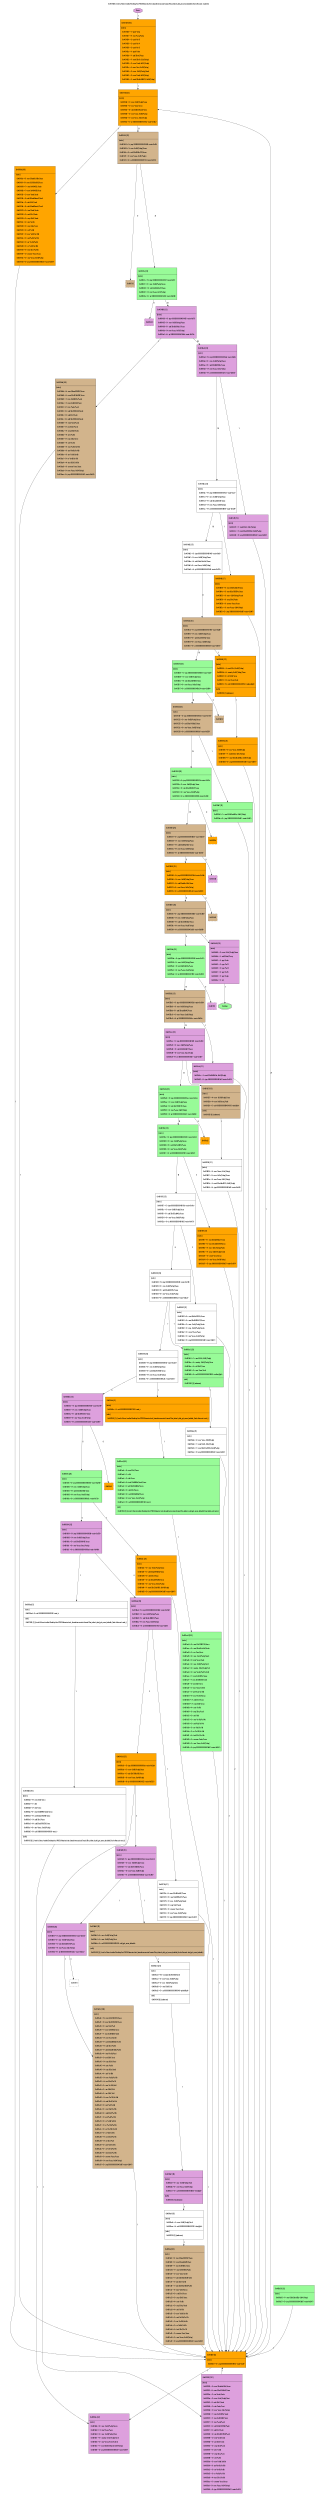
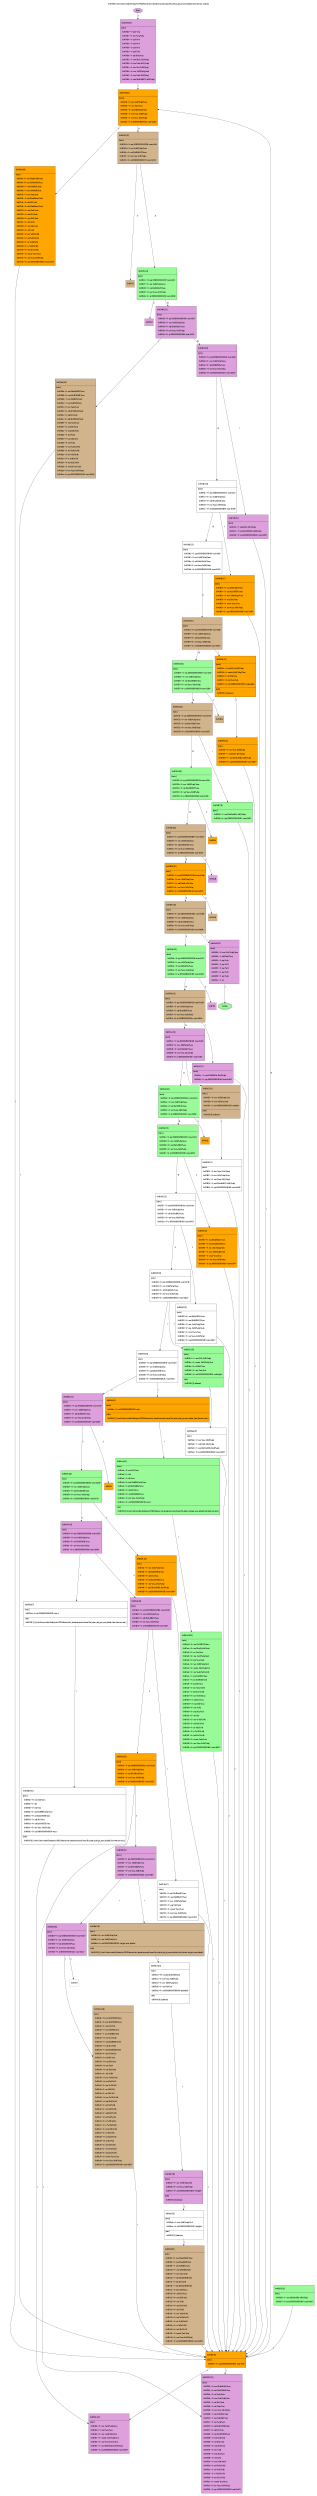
(138, 51) -> (138, 51)
(222, 2371) -> (225, 2370)
